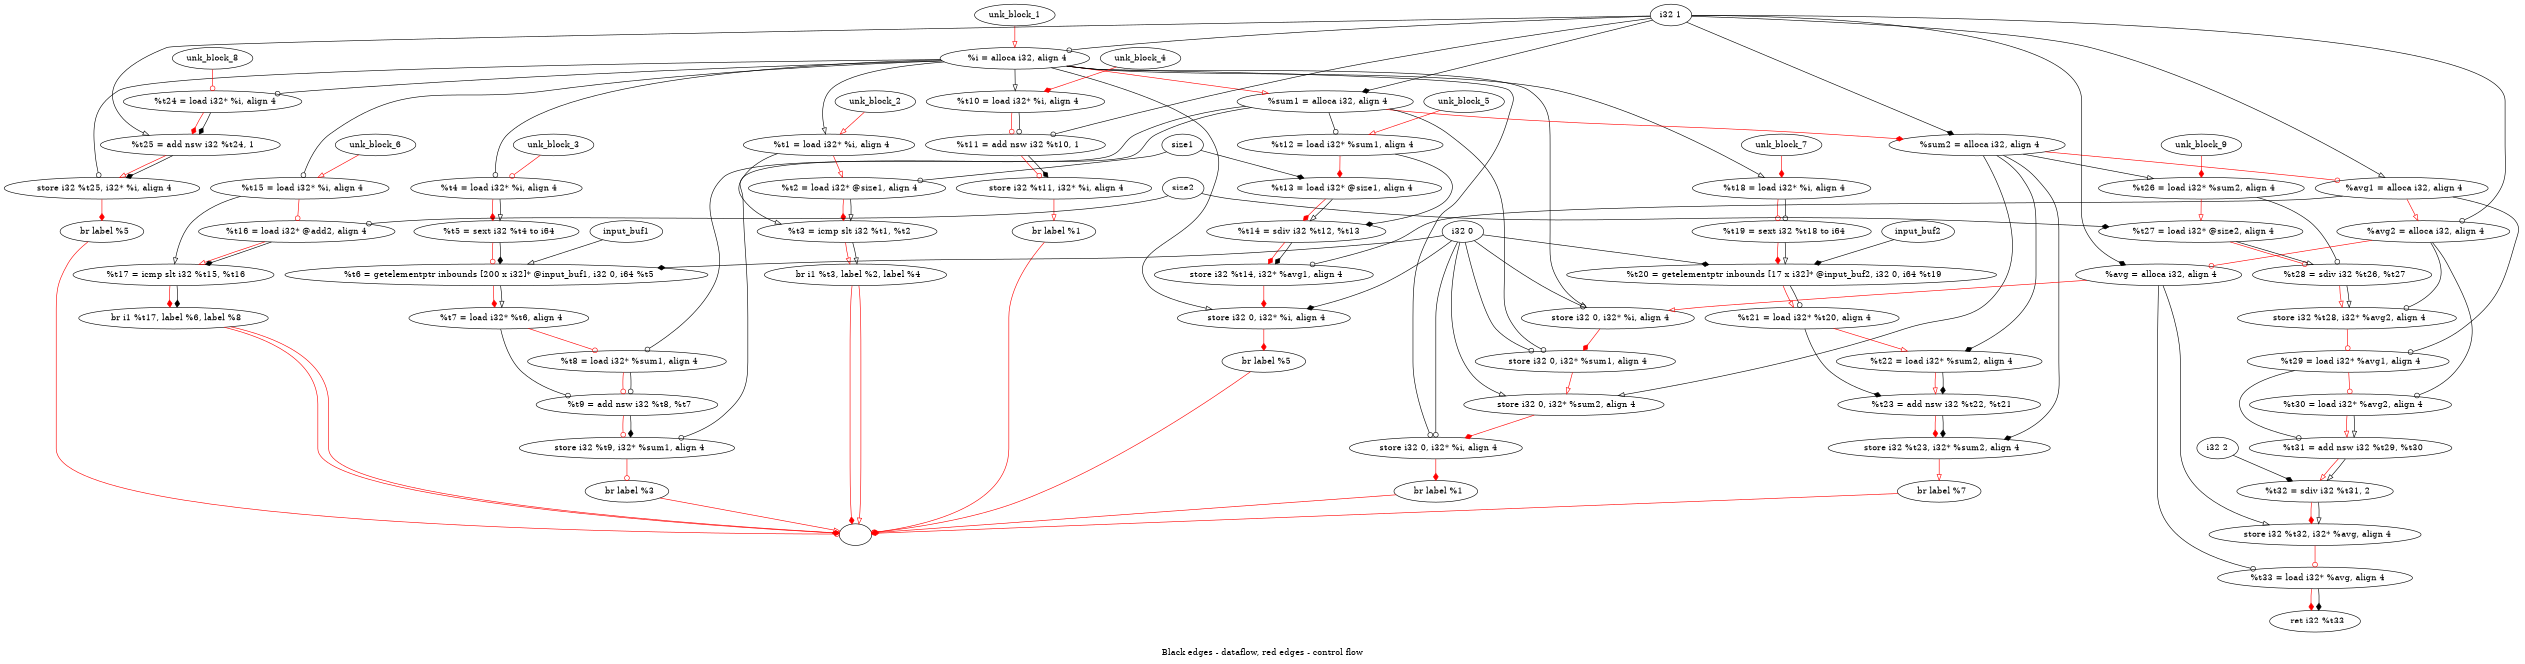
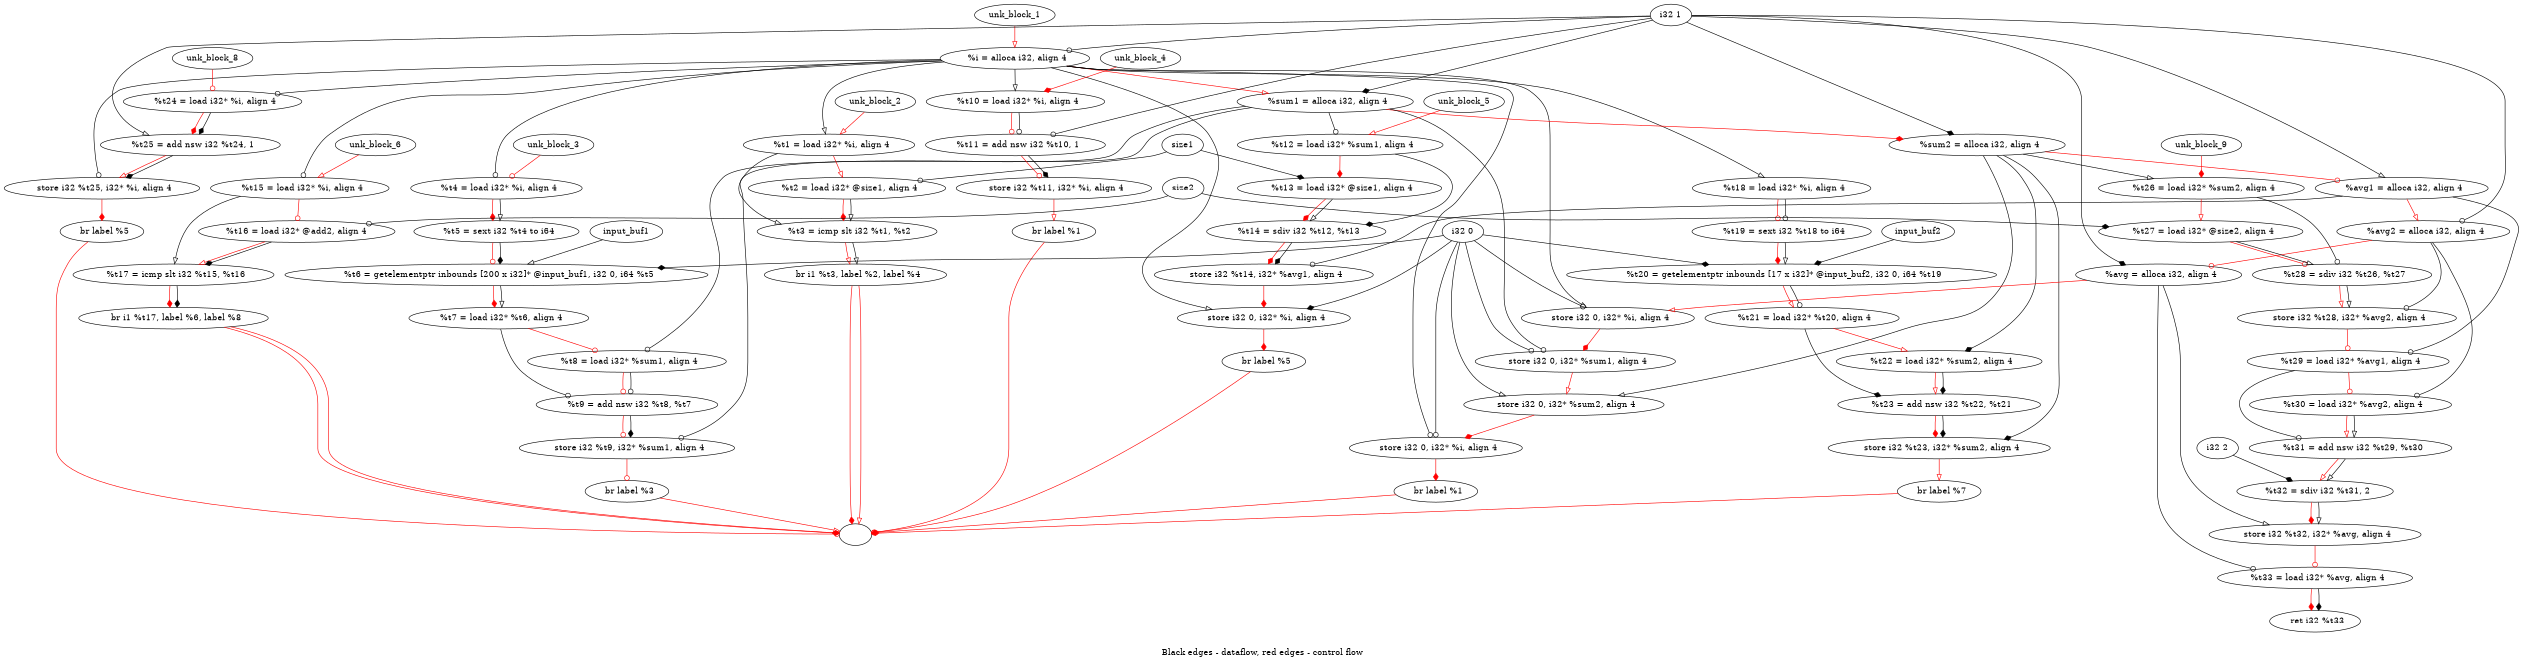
(1782, 145) -> none
